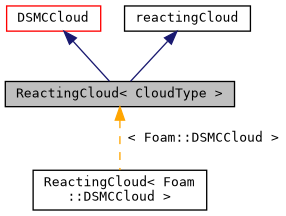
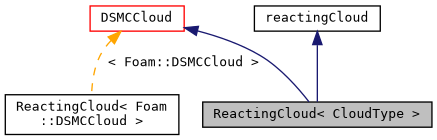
(120, 145) -> (96, 66)
